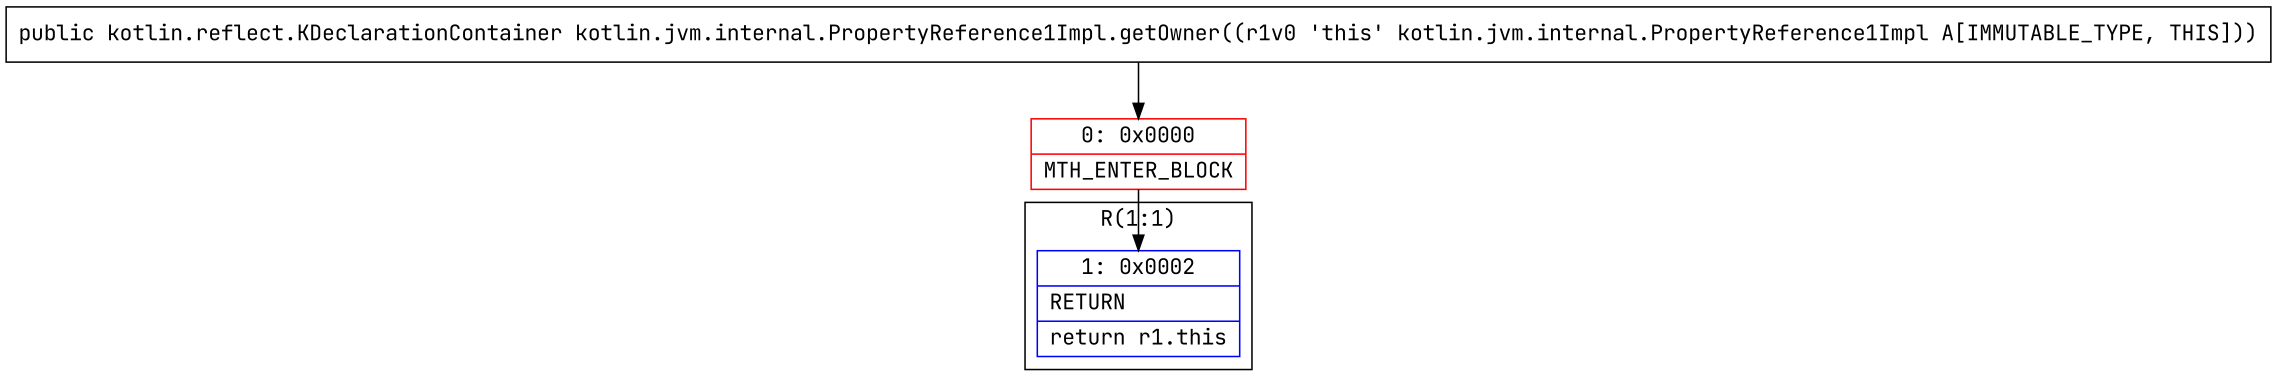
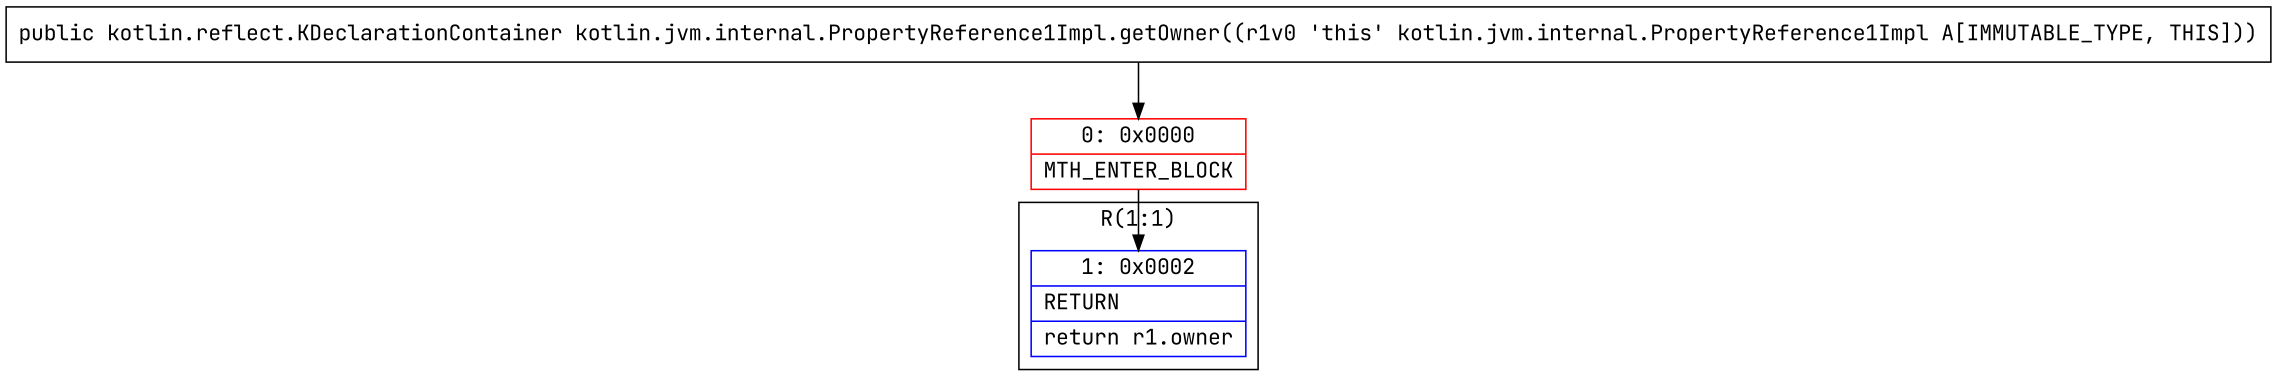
(1138, 338) -> (1138, 338)
